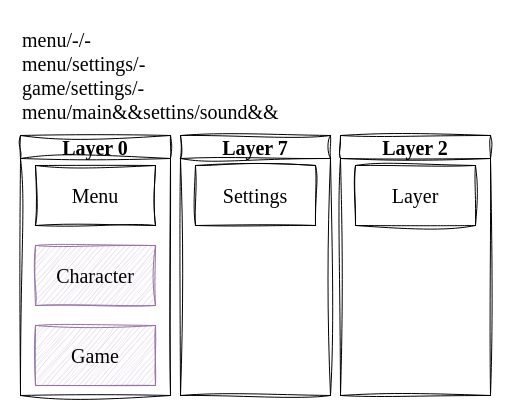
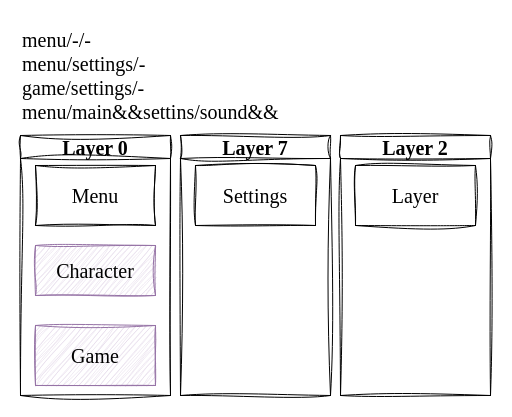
(96, 276) -> (96, 271)
